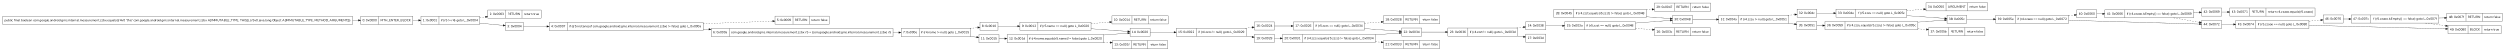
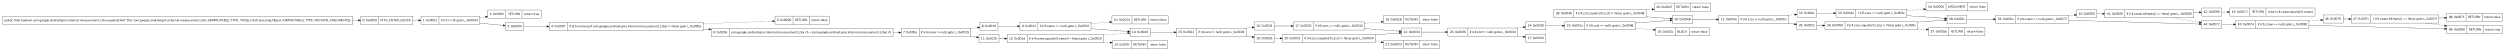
(2475, 29) -> (2475, 29)
(1682, 32) -> (1682, 32)
(1116, 34) -> (1116, 34)
